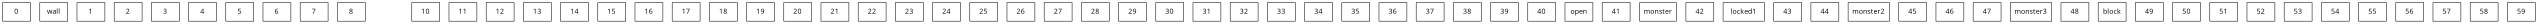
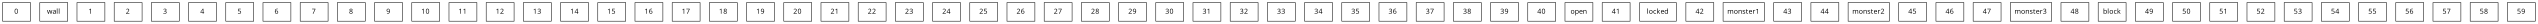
none -> (389, 12)
(1658, 12) -> (1658, 12)
(1744, 12) -> (1744, 12)
